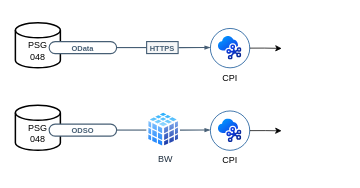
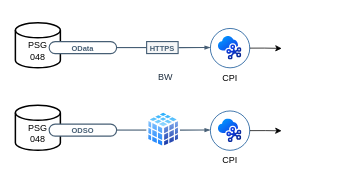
(165, 159) -> (165, 77)
